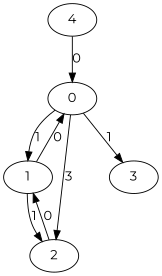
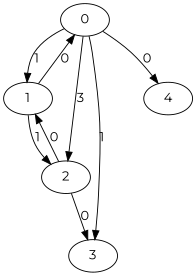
(72, 55) -> (130, 51)
none -> (78, 212)
